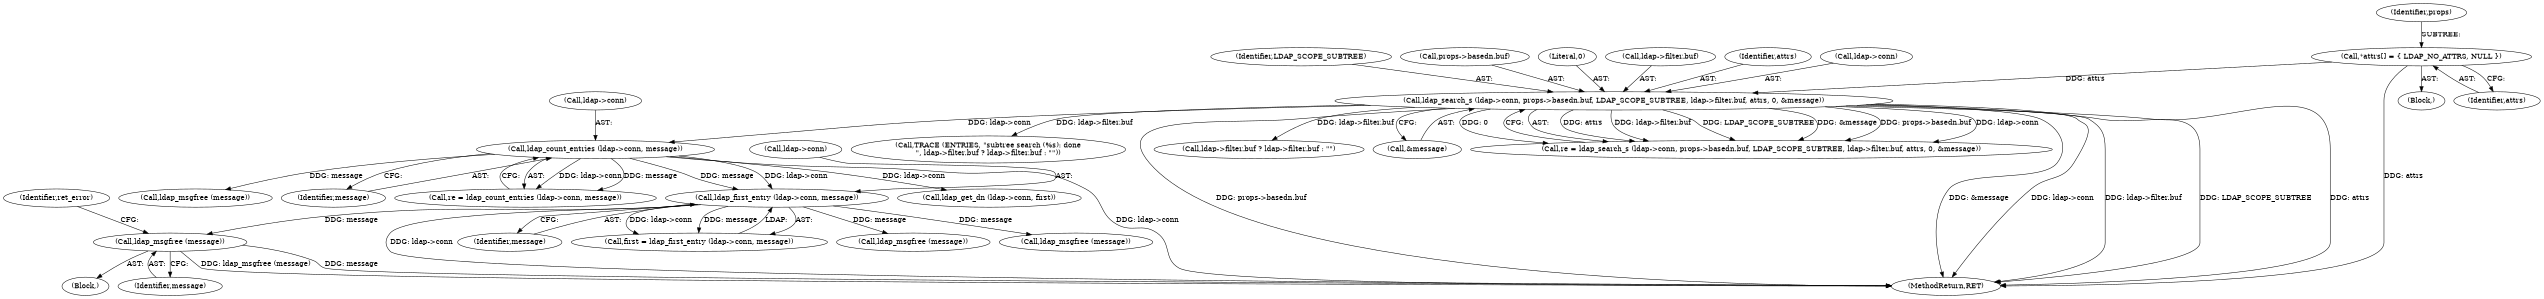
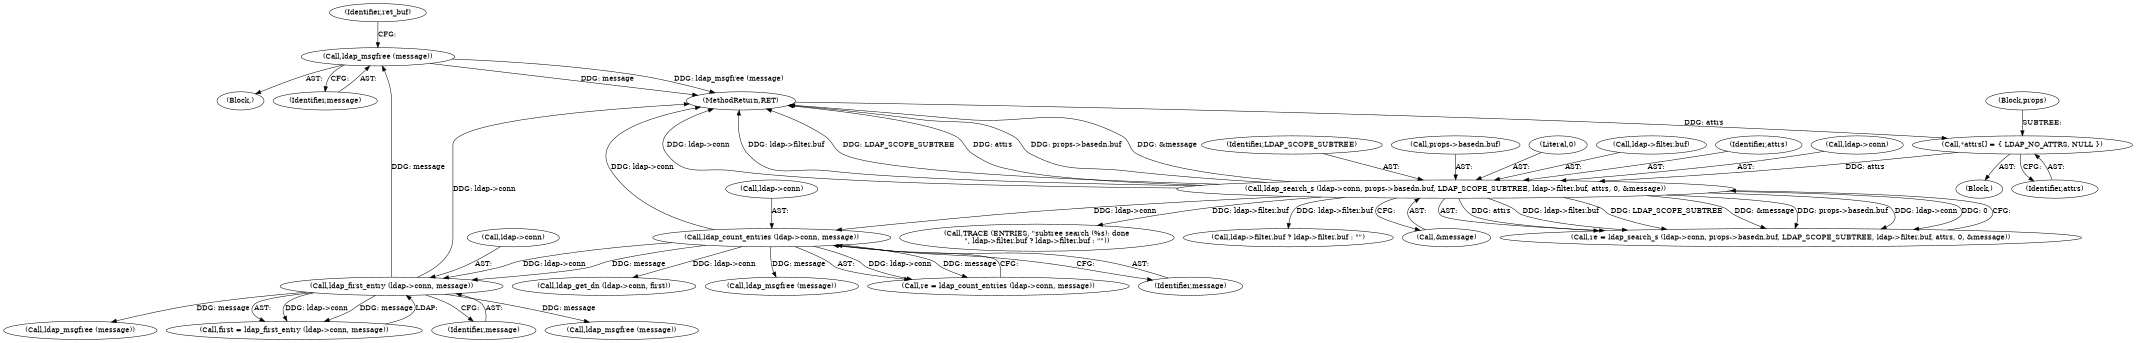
(2421, 13) -> (2022, 101)
(57, 198) -> (378, 13)
(2291, 273) -> (1369, 115)
